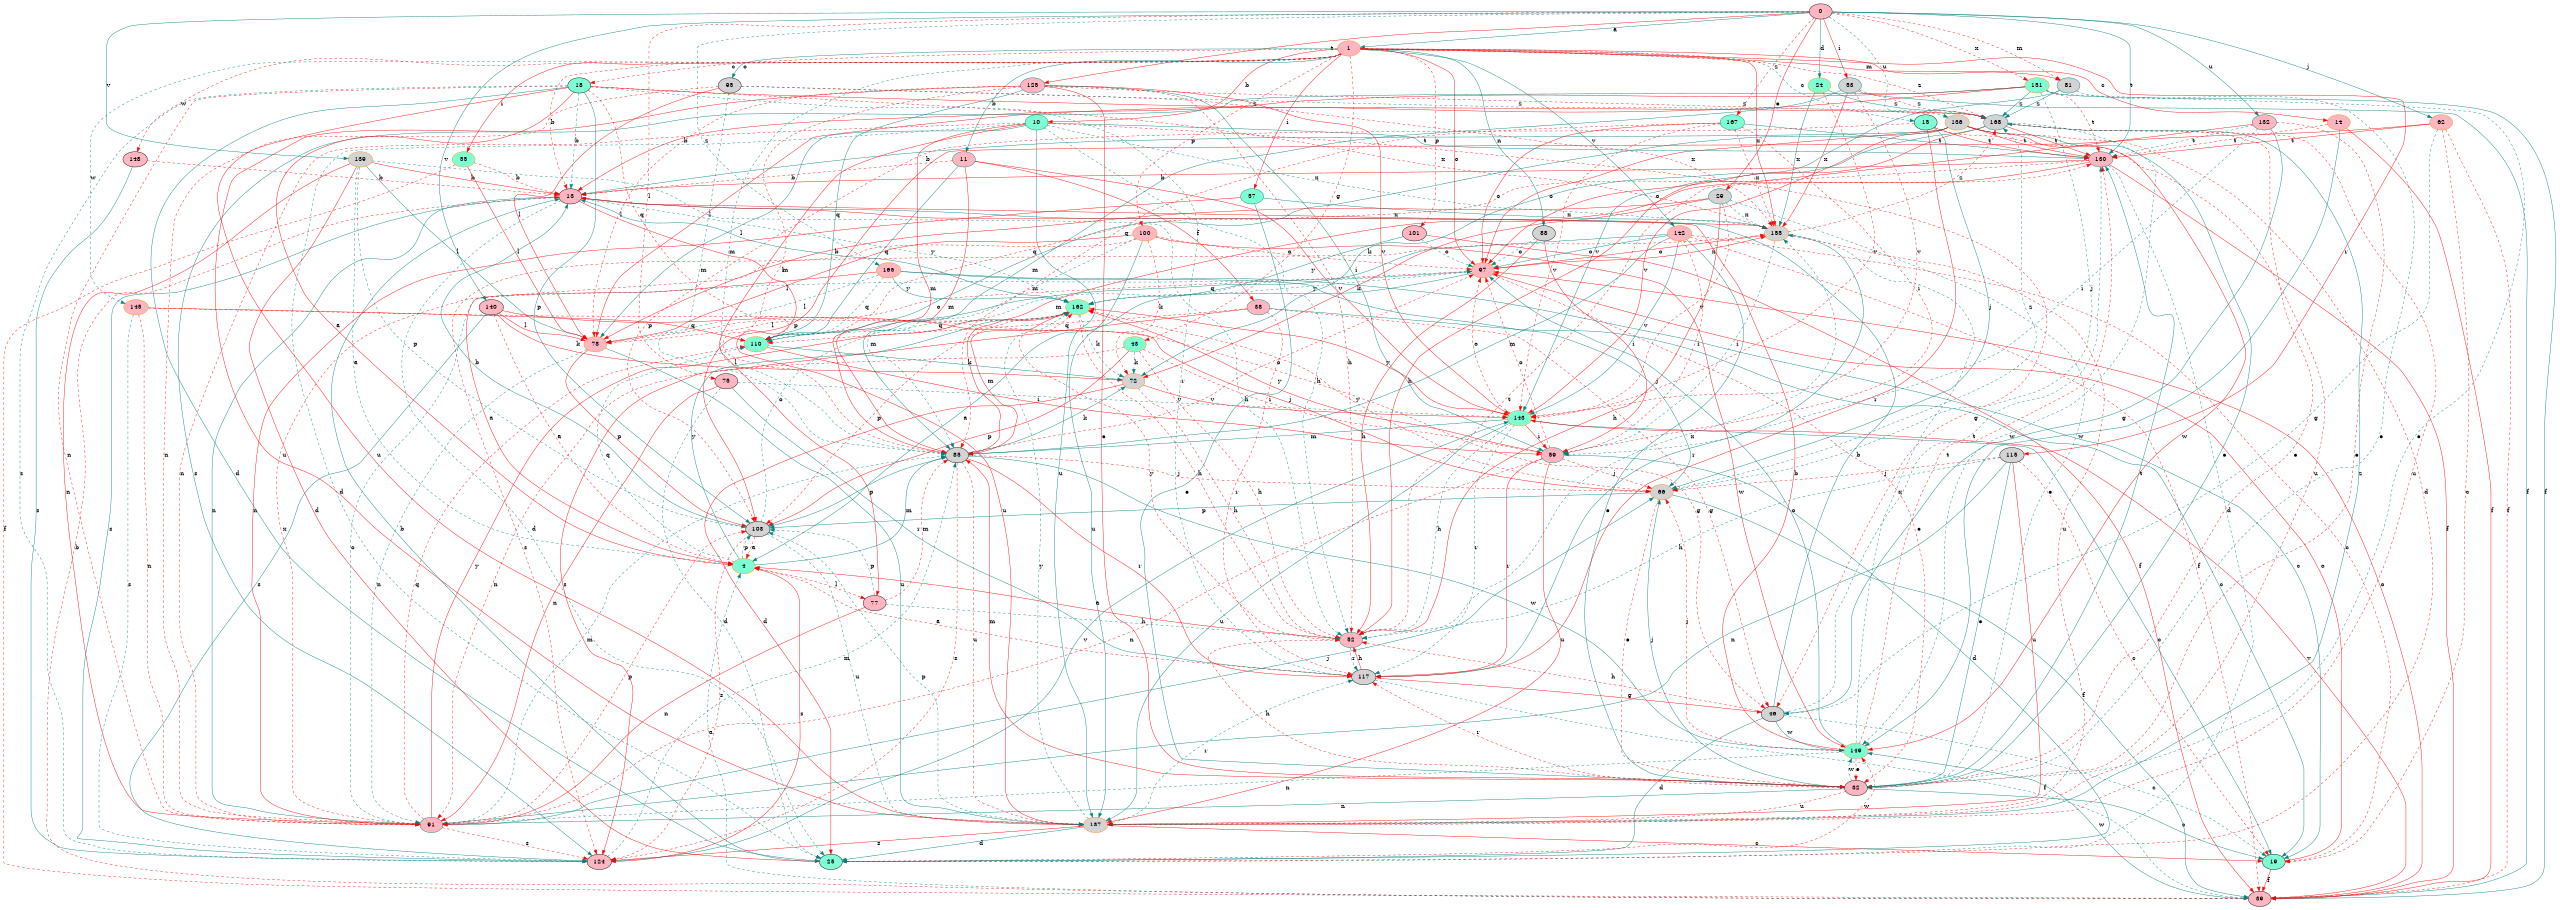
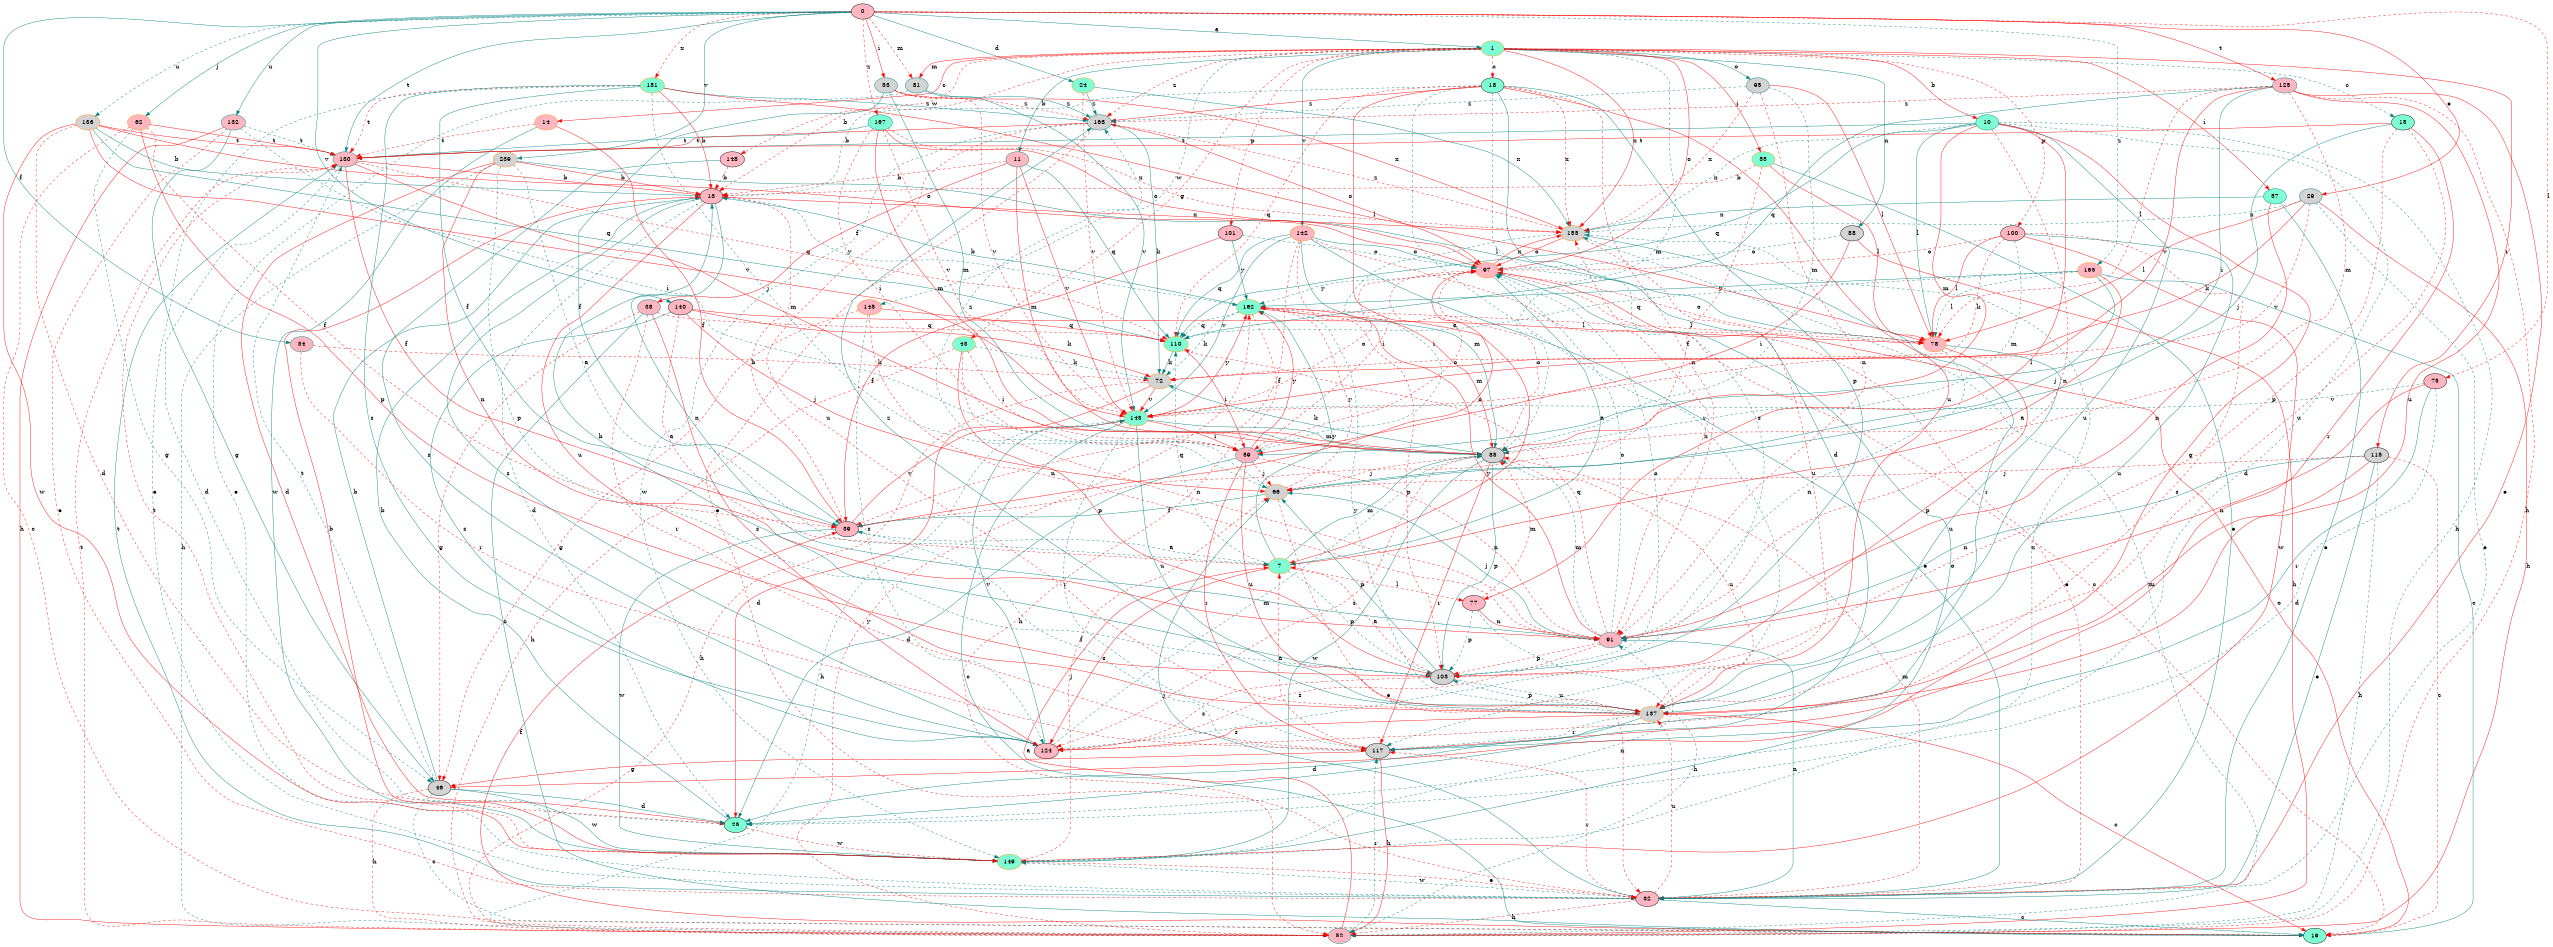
(1349, 48) -> (1493, 48)
(730, 85) -> (1758, 85)
(360, 159) -> (505, 159)
(1289, 166) -> (1049, 420)
(1812, 195) -> (1718, 742)
(1145, 233) -> (2013, 233)
none -> (1627, 247)
none -> (302, 344)
(2222, 450) -> (2223, 618)
(1234, 506) -> (1364, 591)
(744, 566) -> (1280, 566)
(1287, 777) -> (1896, 676)
